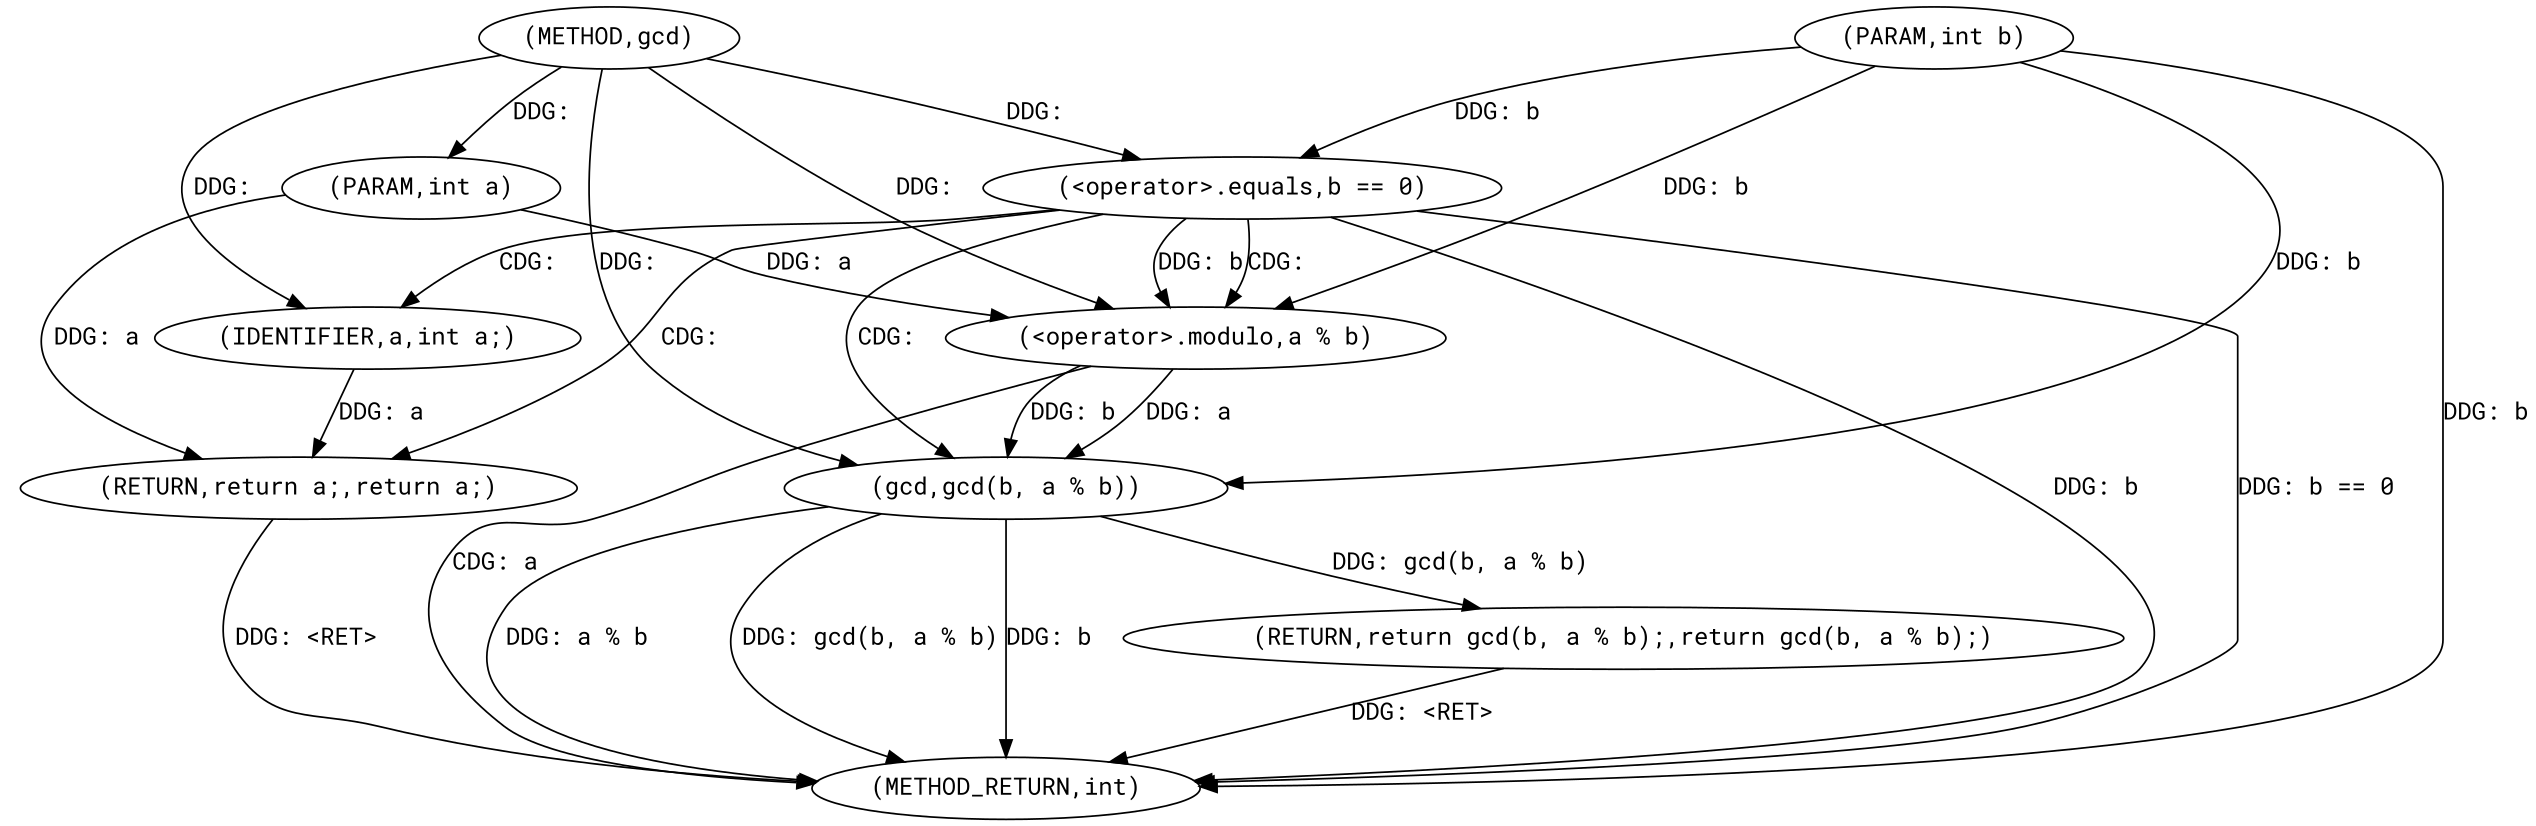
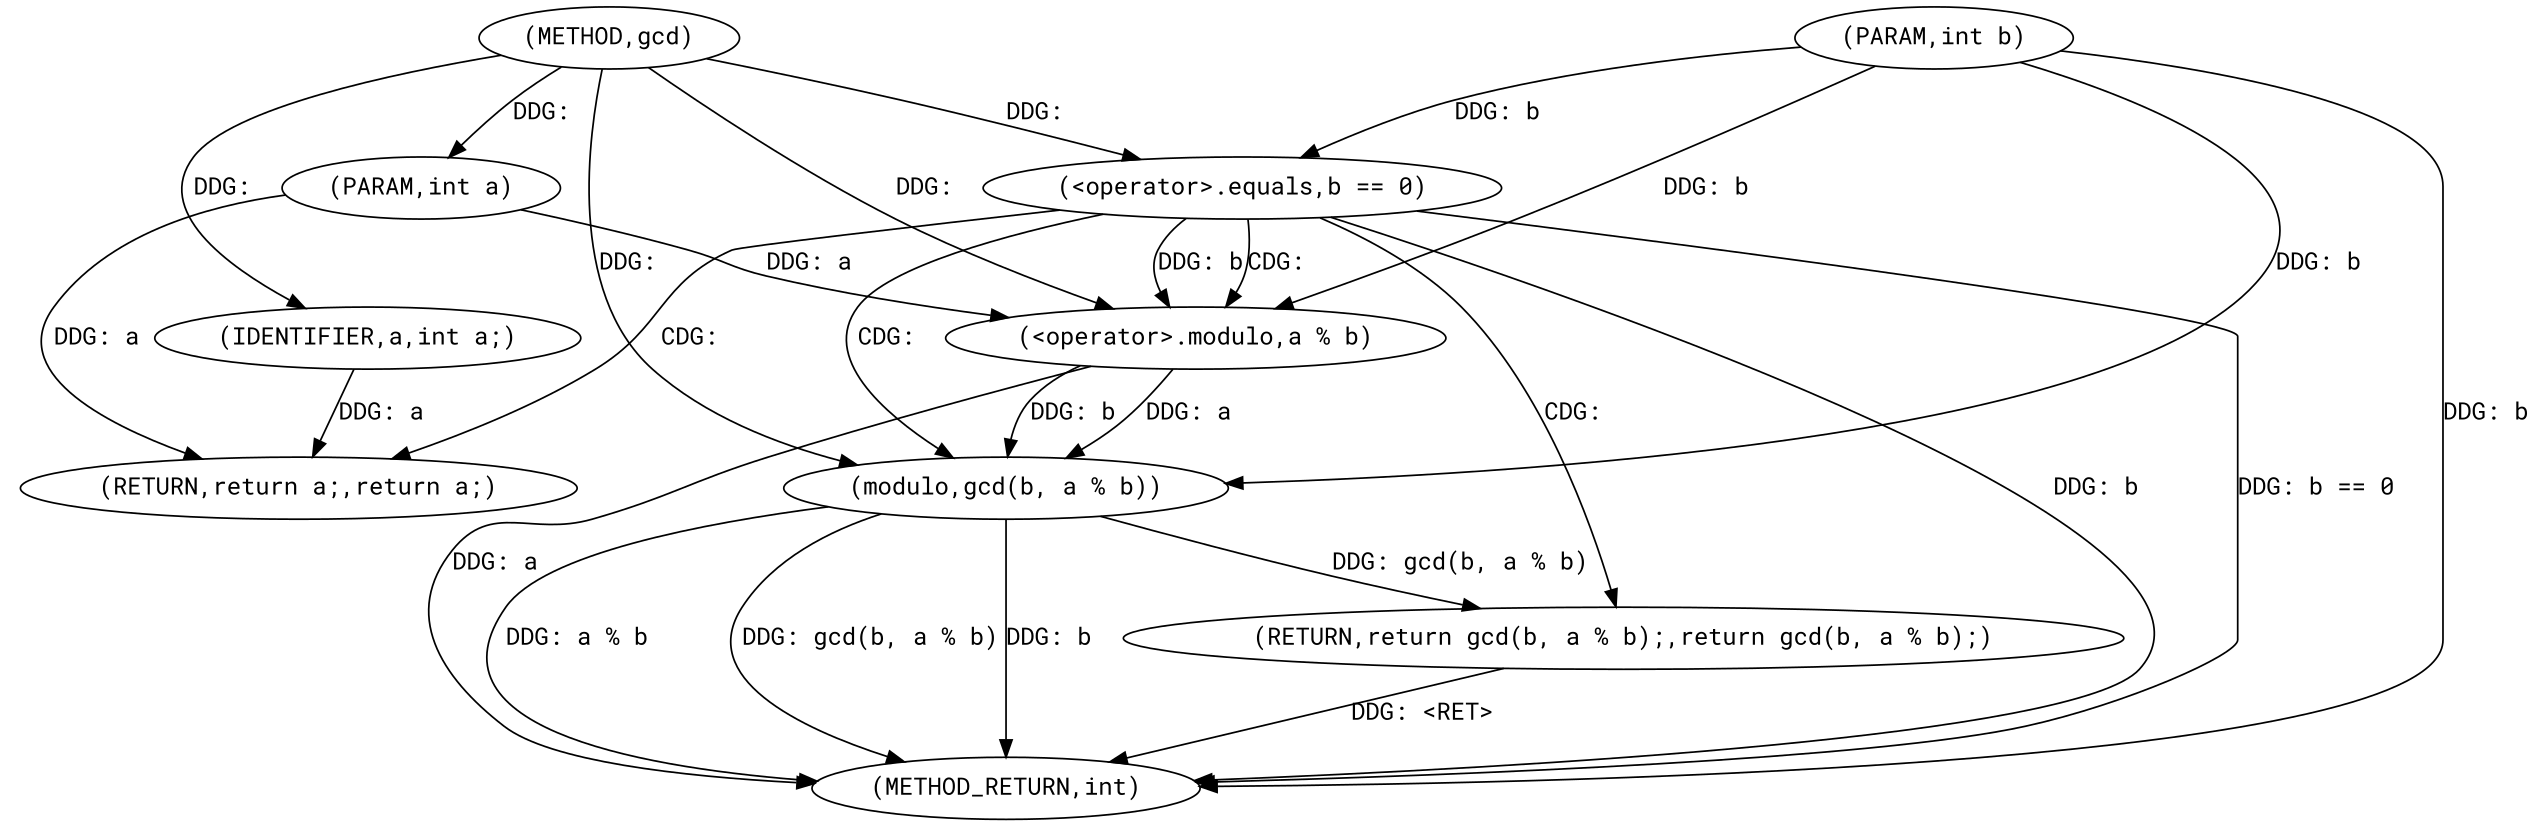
(729, 226) -> (1510, 367)
(1006, 488) -> (1006, 488)
(495, 563) -> (495, 563)
(426, 737) -> none
